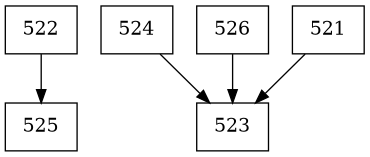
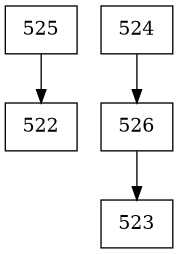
(328, 30) -> none
(41, 72) -> (41, 72)
(180, 74) -> (137, 72)
